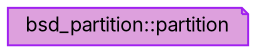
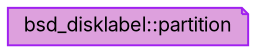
(128, 27) -> (128, 27)
